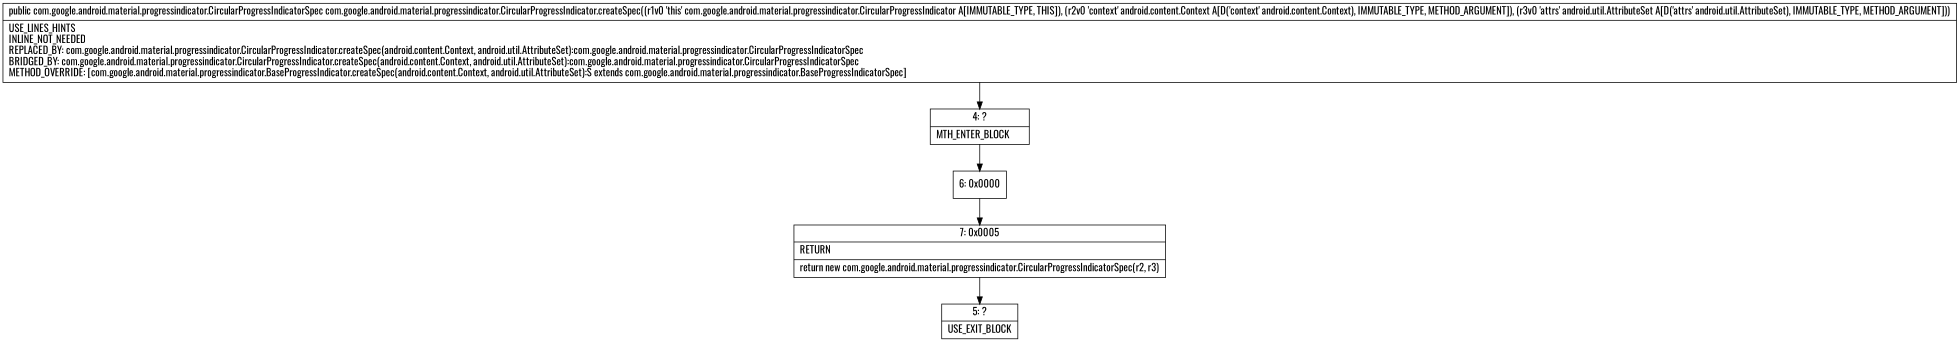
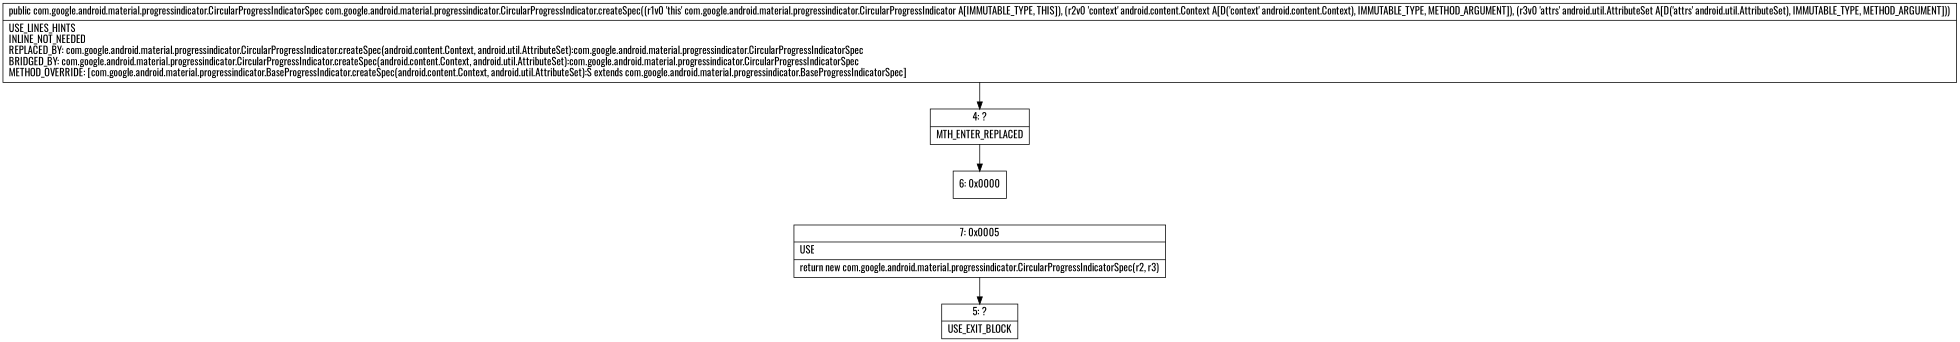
(973, 135) -> (980, 135)
(980, 208) -> none
(816, 250) -> (808, 250)
